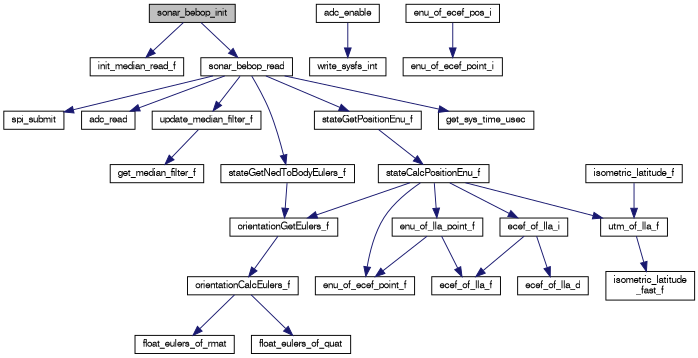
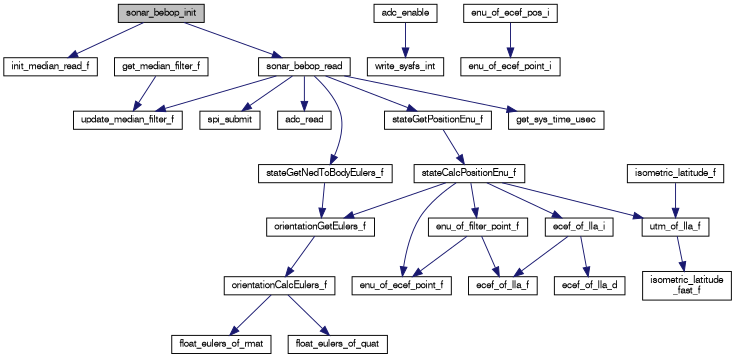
(185, 144) -> (147, 90)
(437, 227) -> (478, 227)
